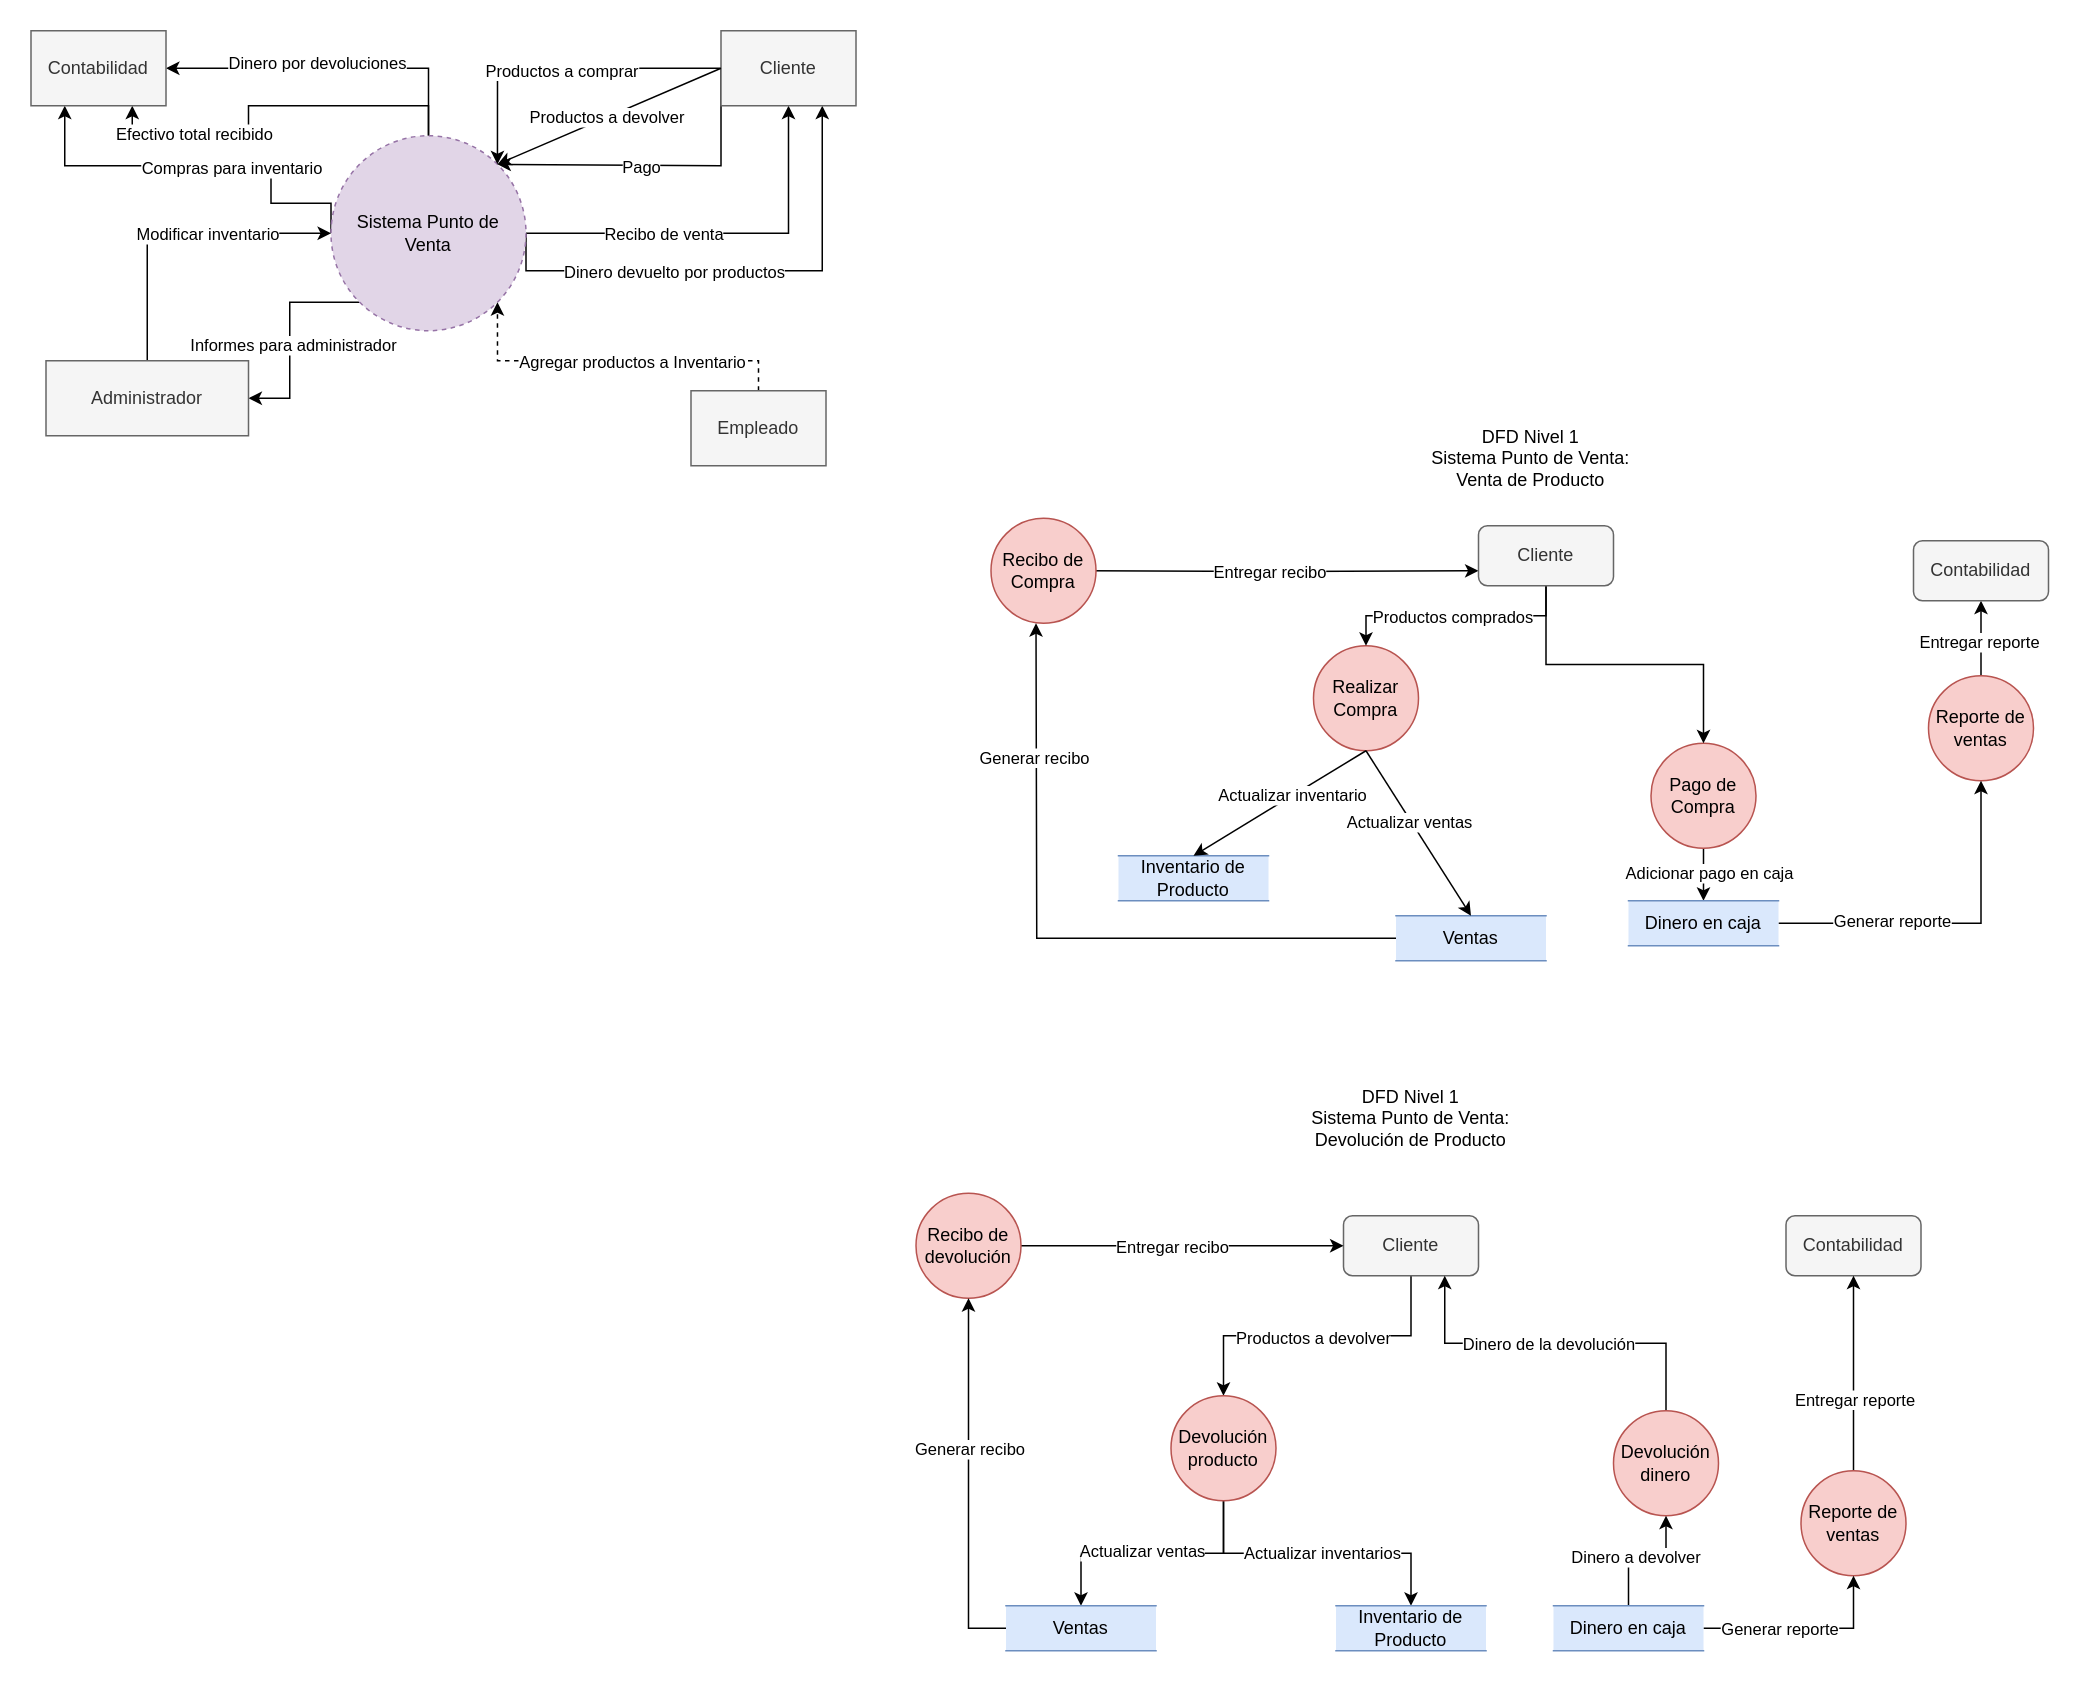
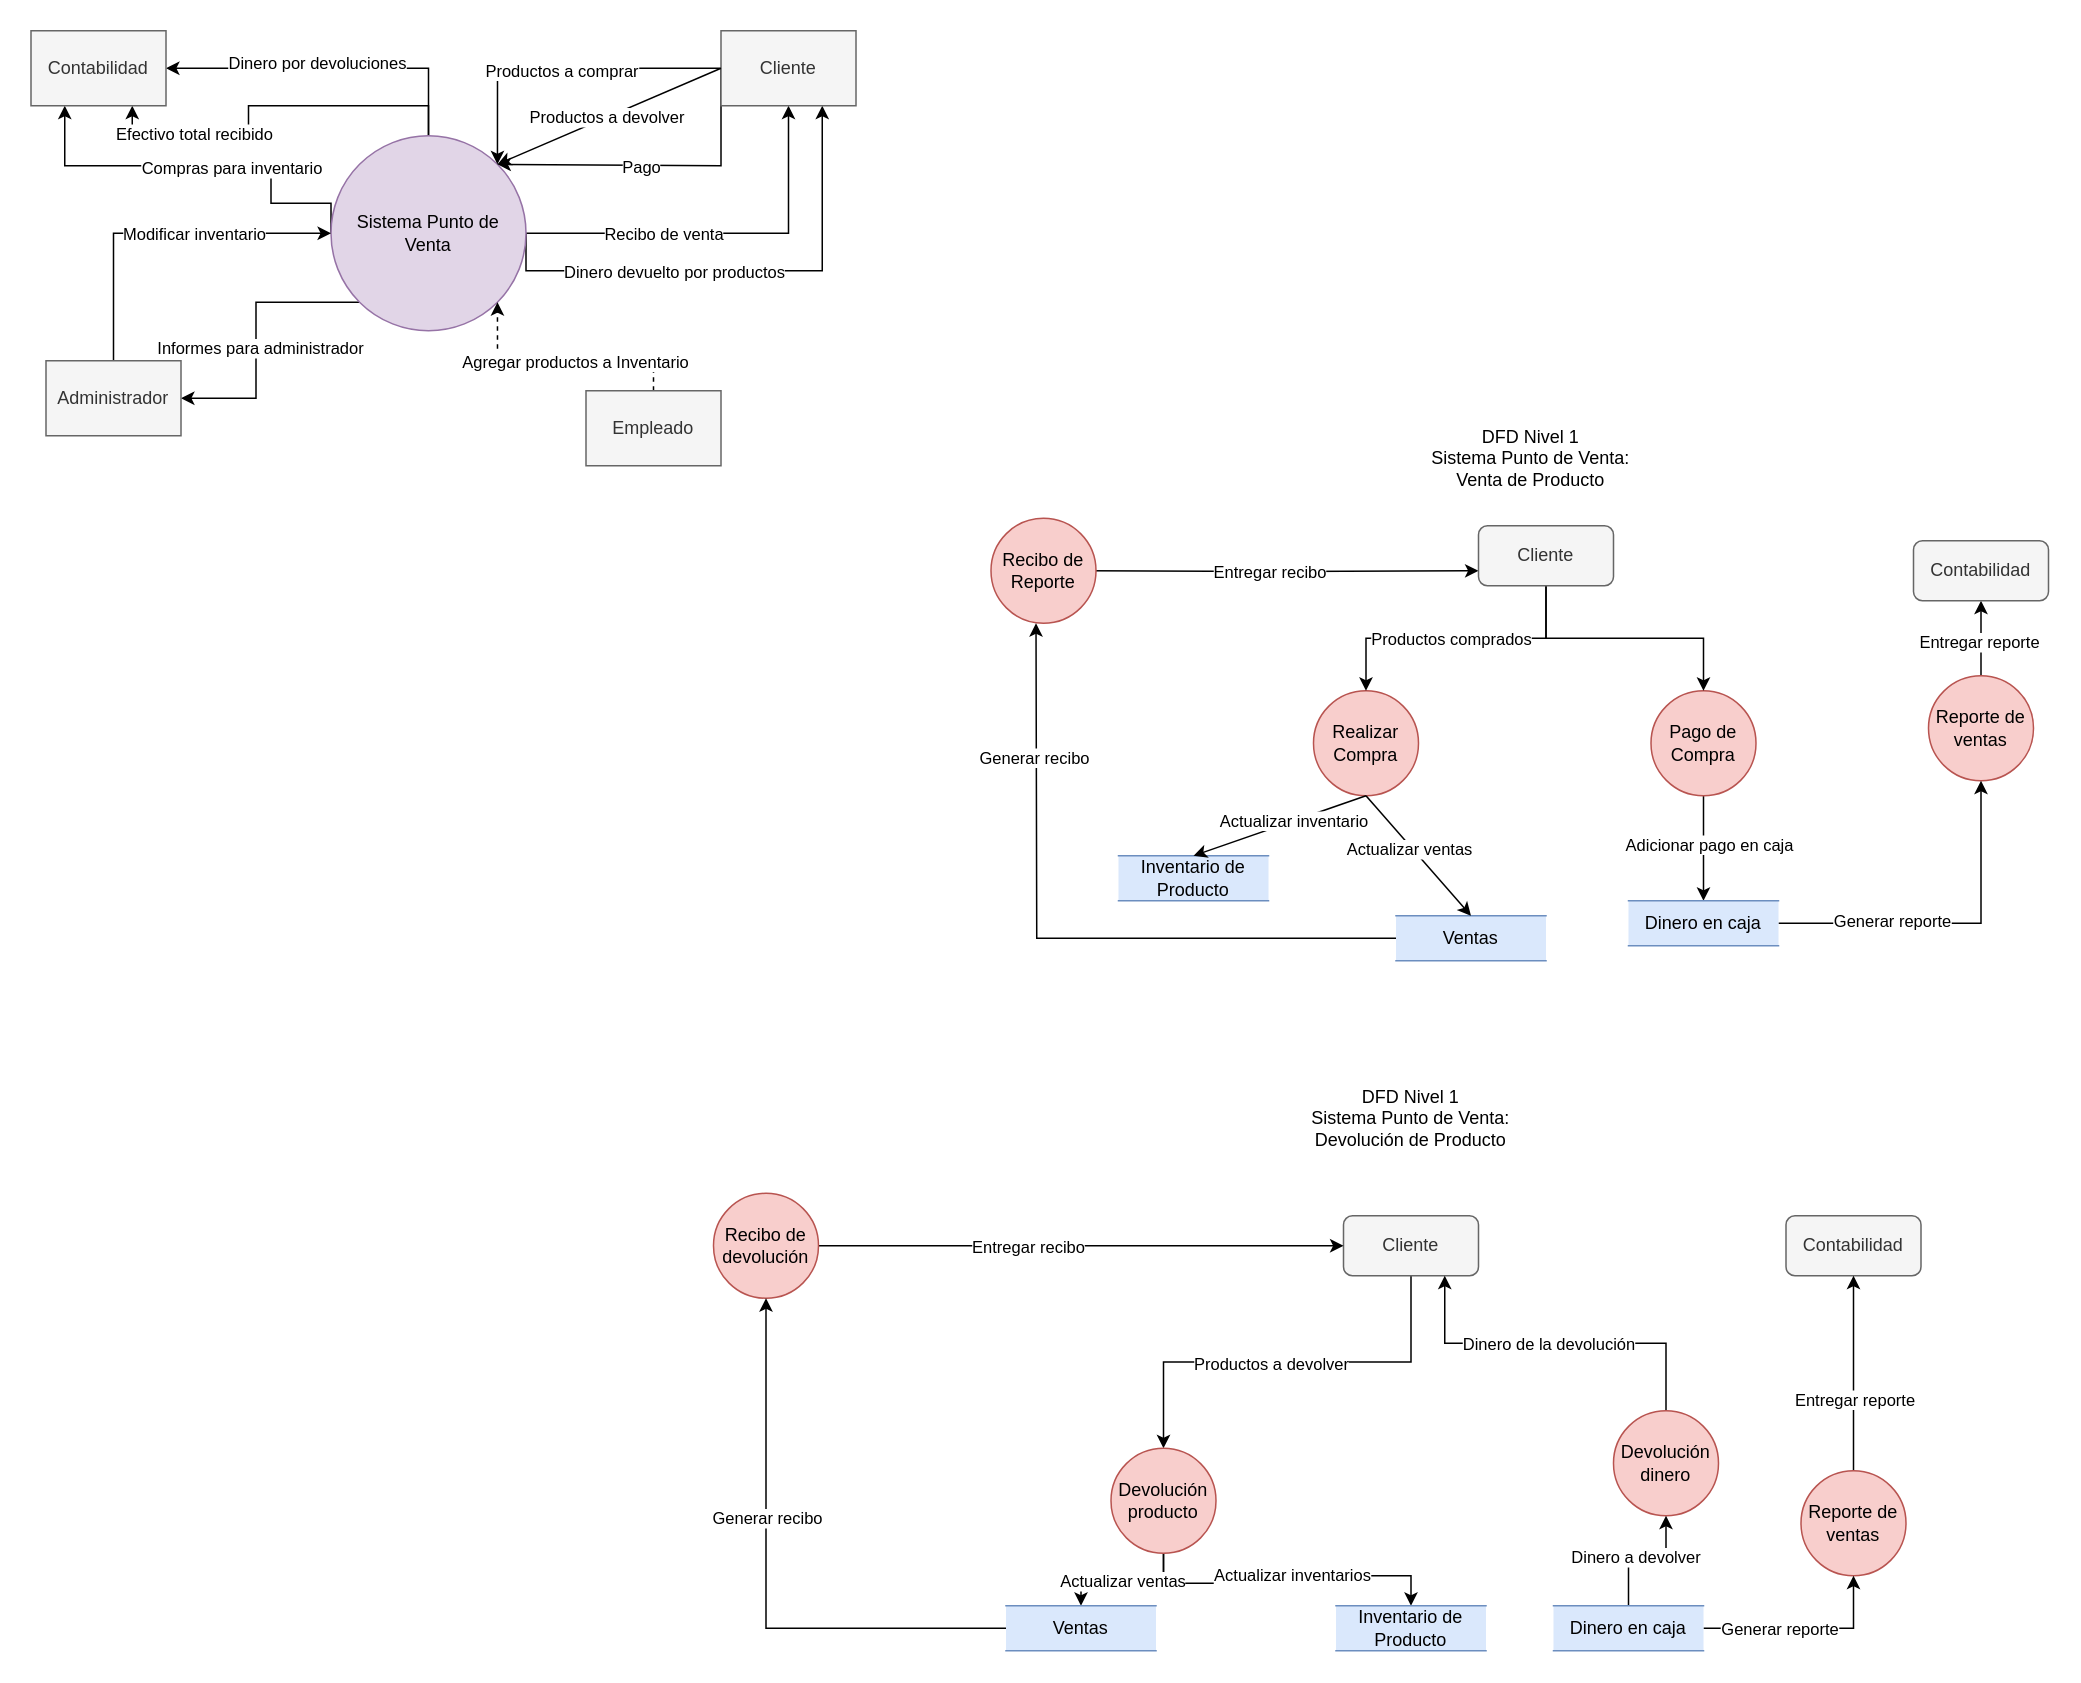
(428, 233) -> (428, 233)
(147, 398) -> (113, 398)
(758, 428) -> (653, 428)
(1043, 571) -> (1043, 571)
(1366, 698) -> (1366, 743)
(1703, 796) -> (1703, 743)
(968, 1246) -> (766, 1246)
(1223, 1448) -> (1163, 1501)
